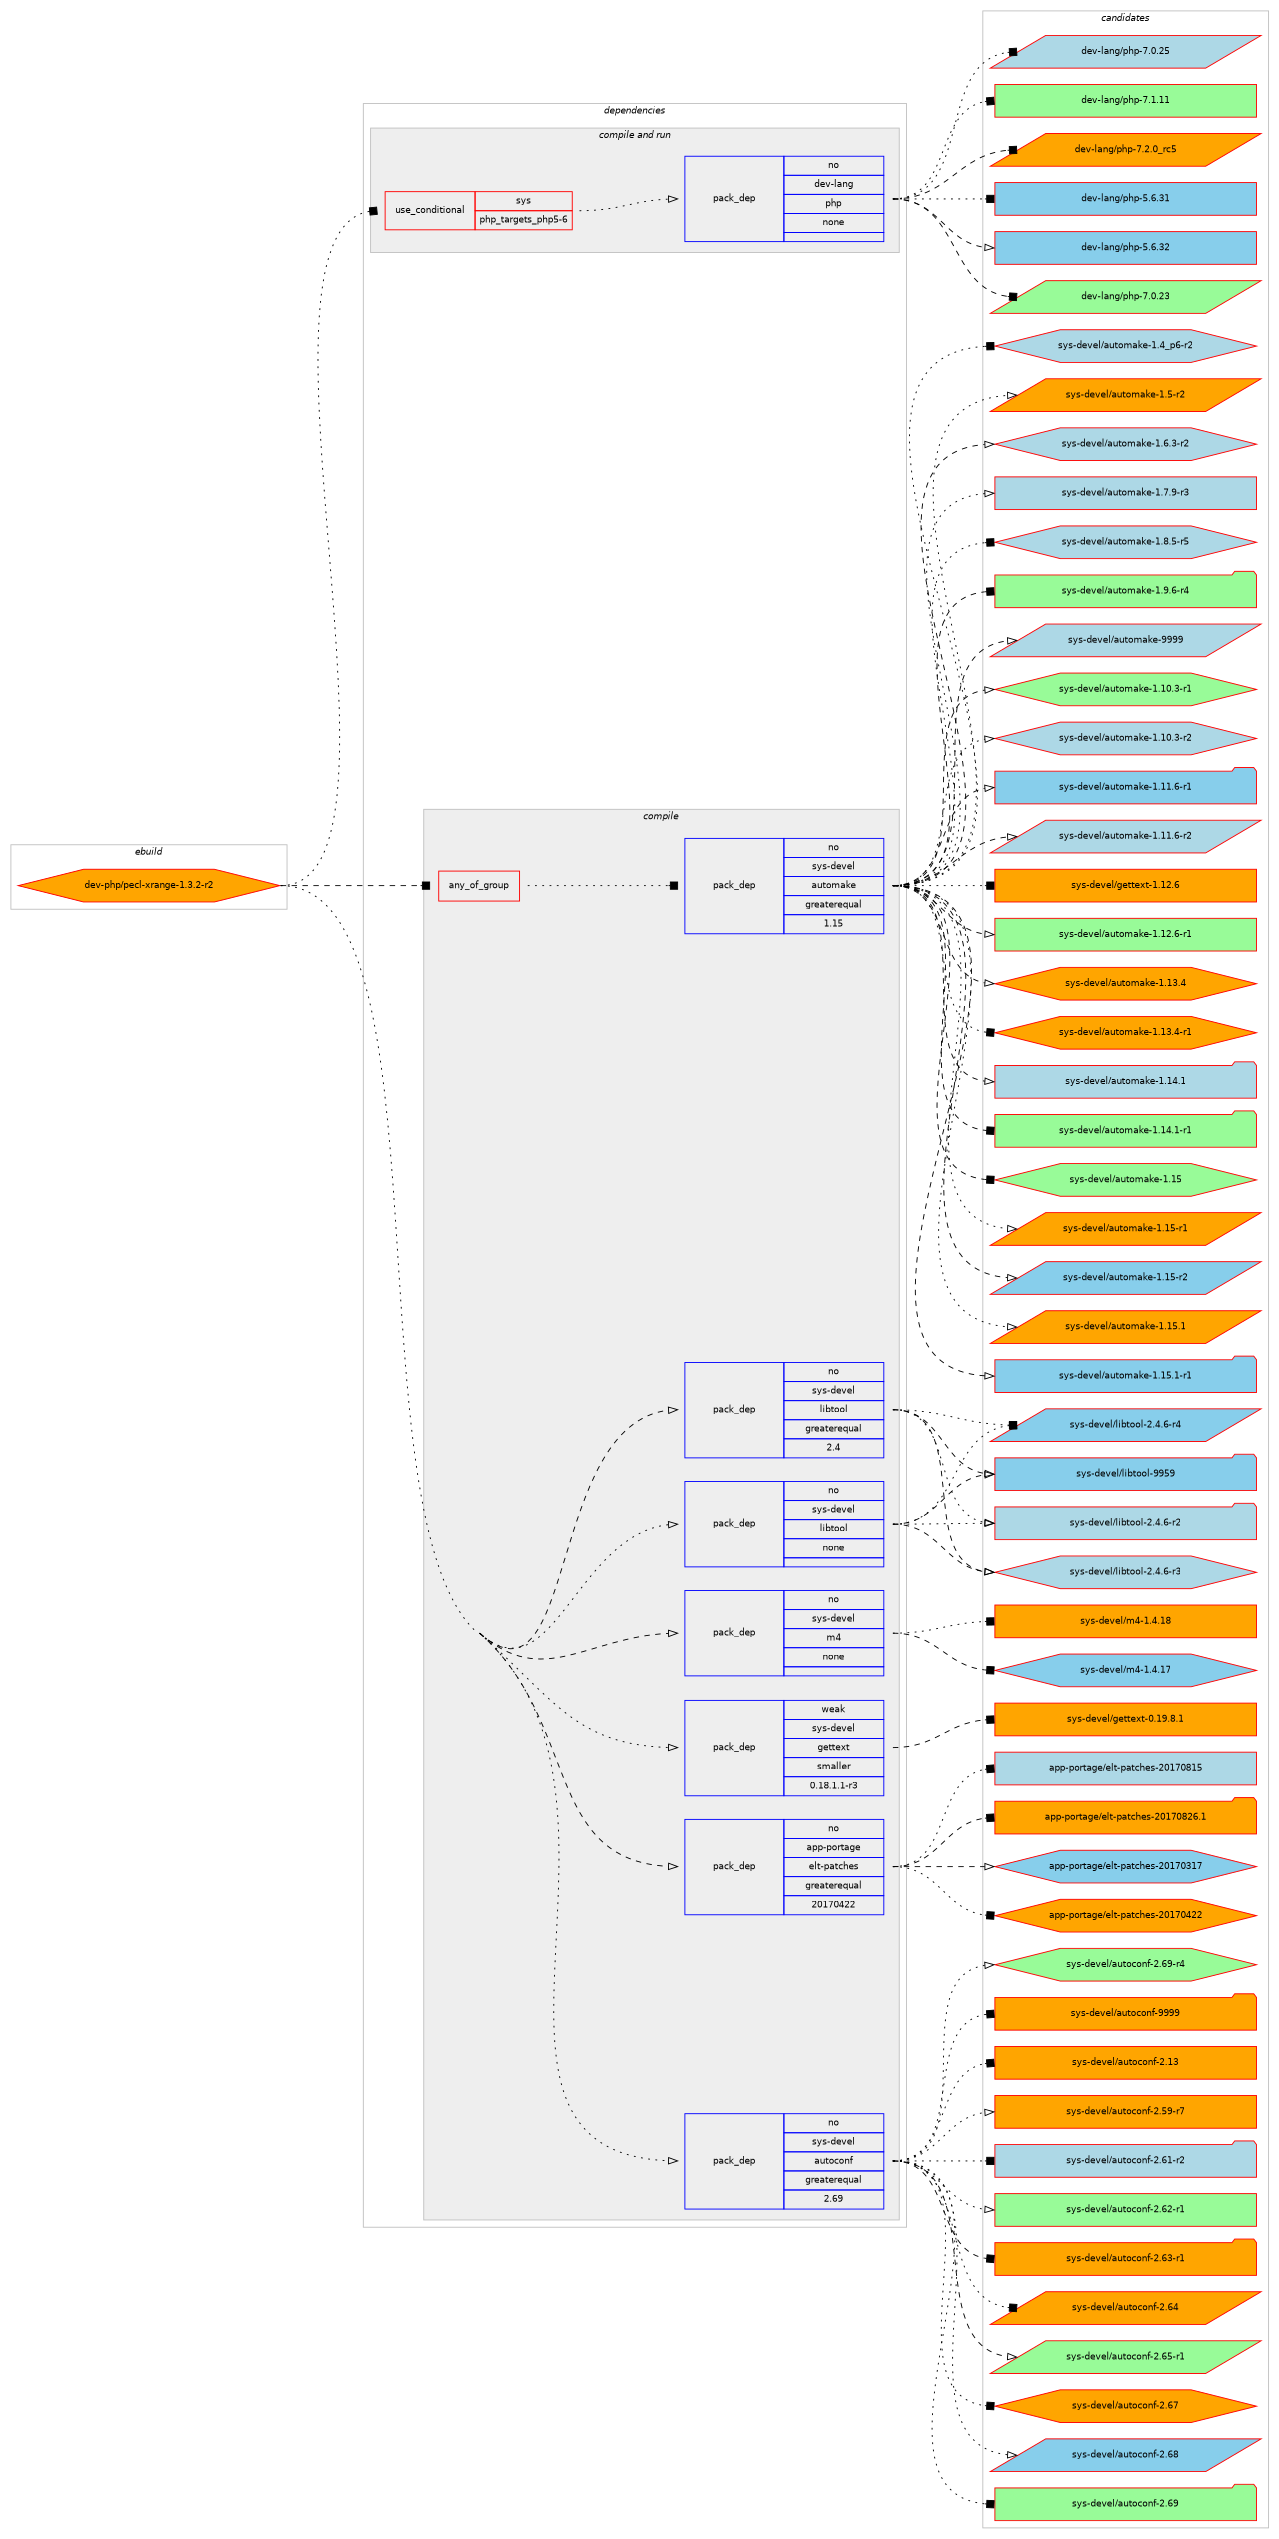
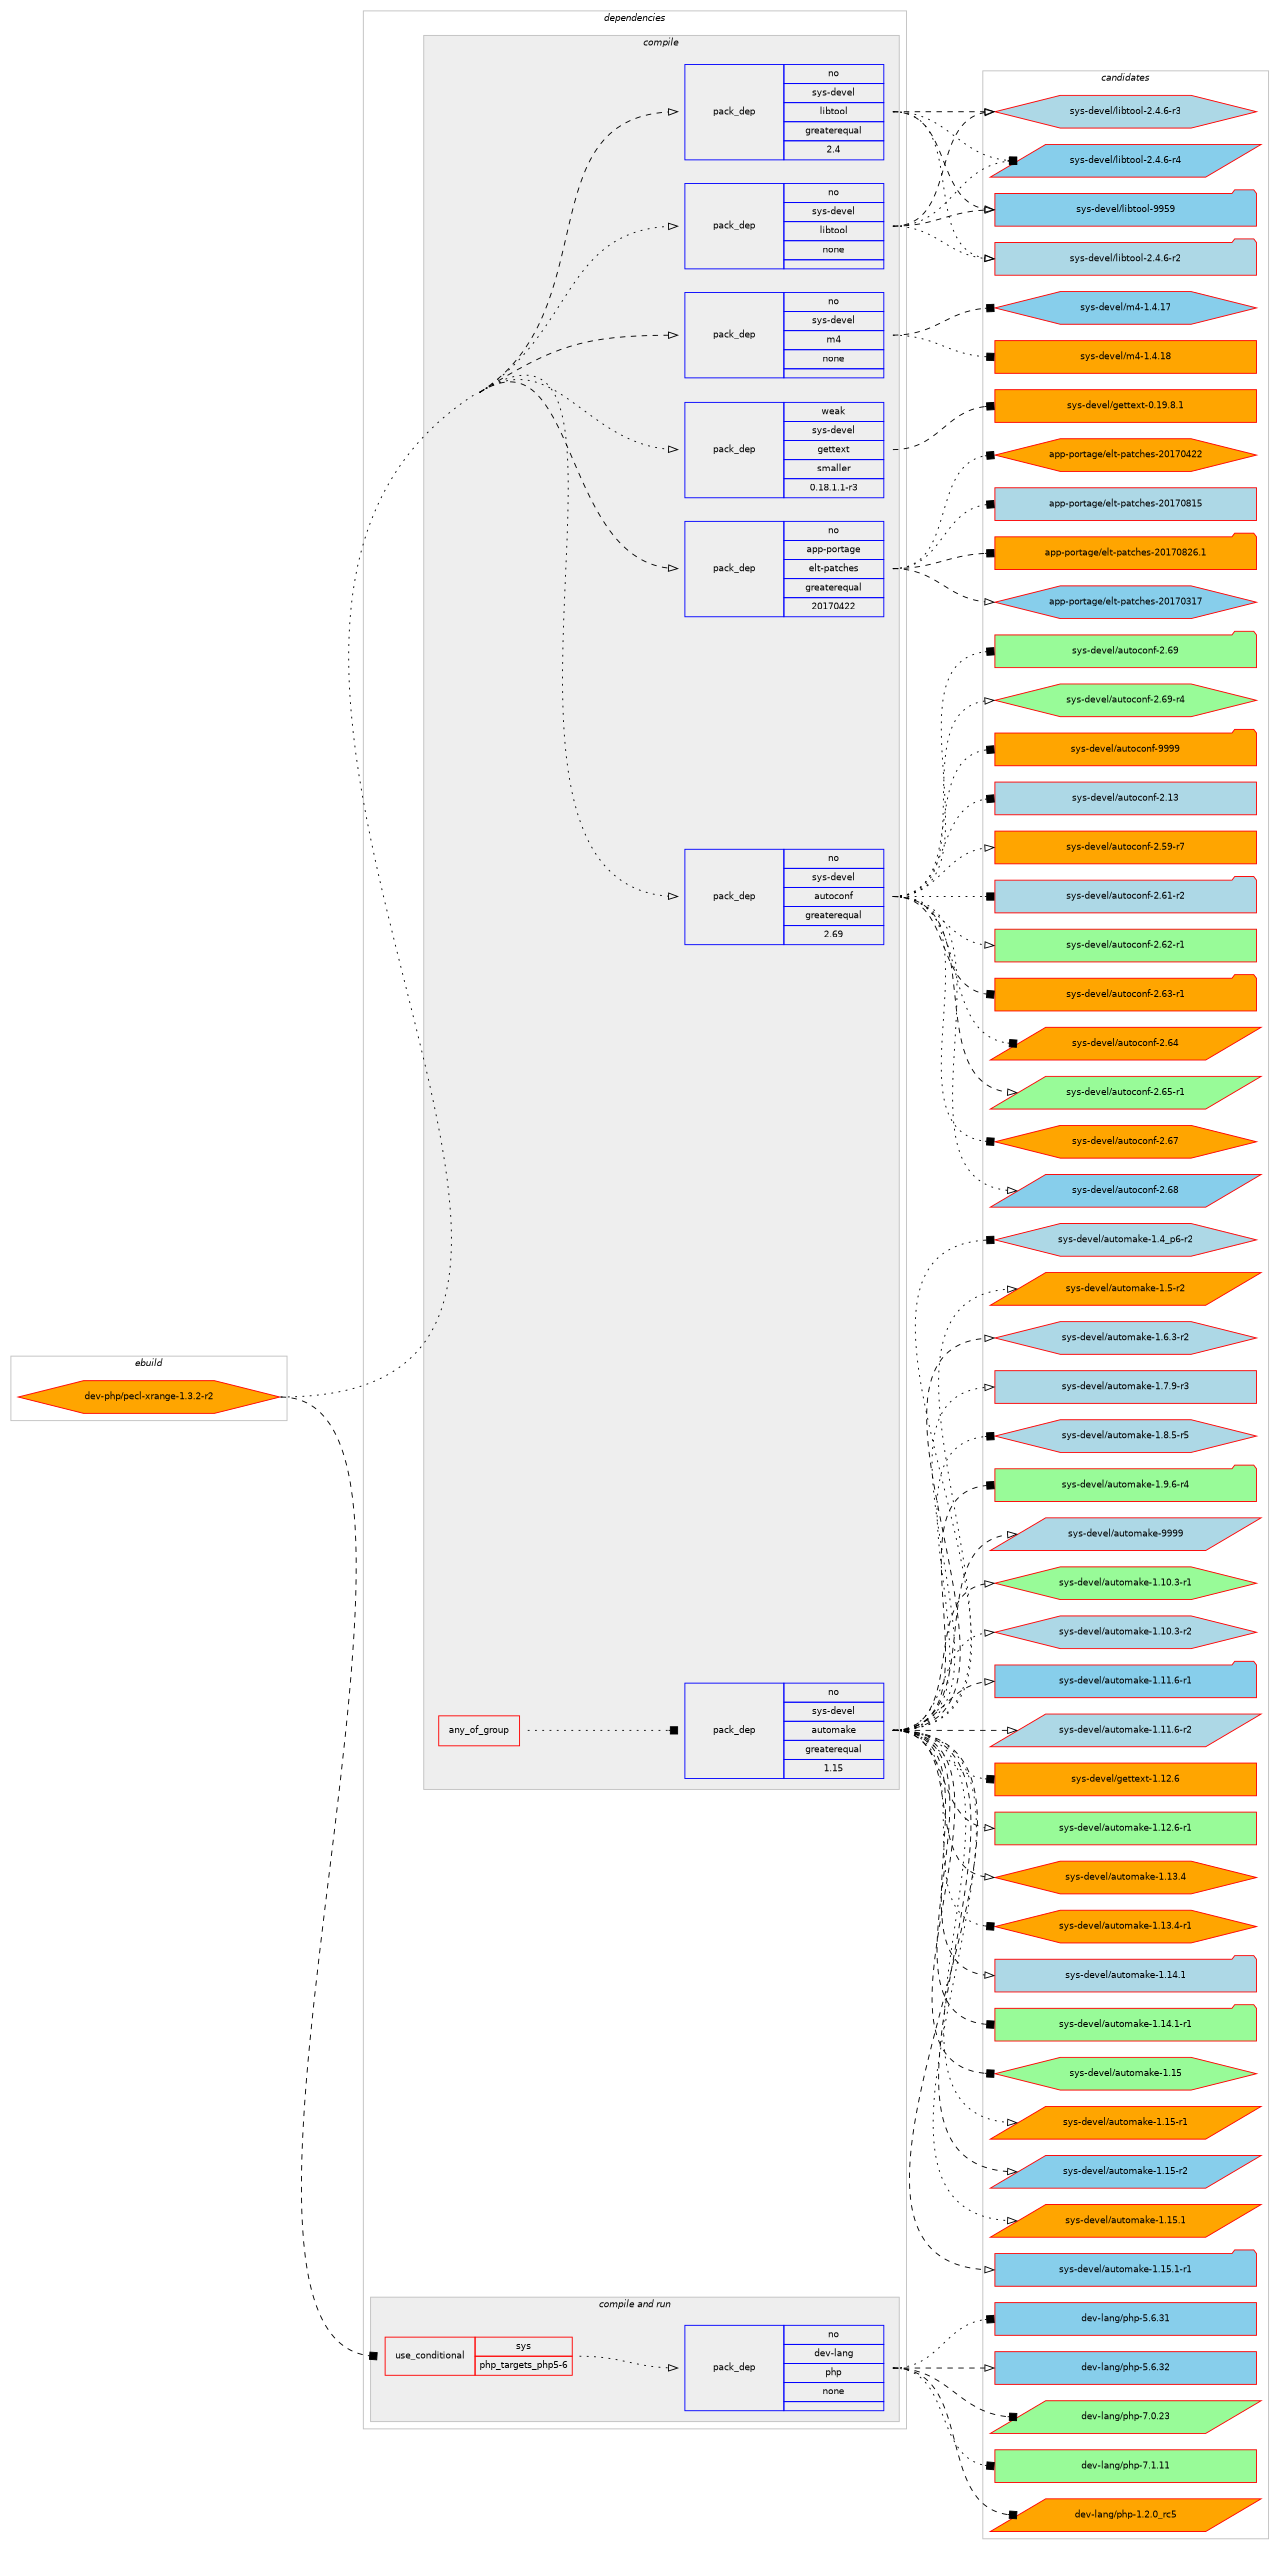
(1126, 52) -> none
(1126, 150) -> (1126, 2515)
(329, 552) -> (329, 1872)
(350, 886) -> none
(1126, 2063) -> (1126, 798)
